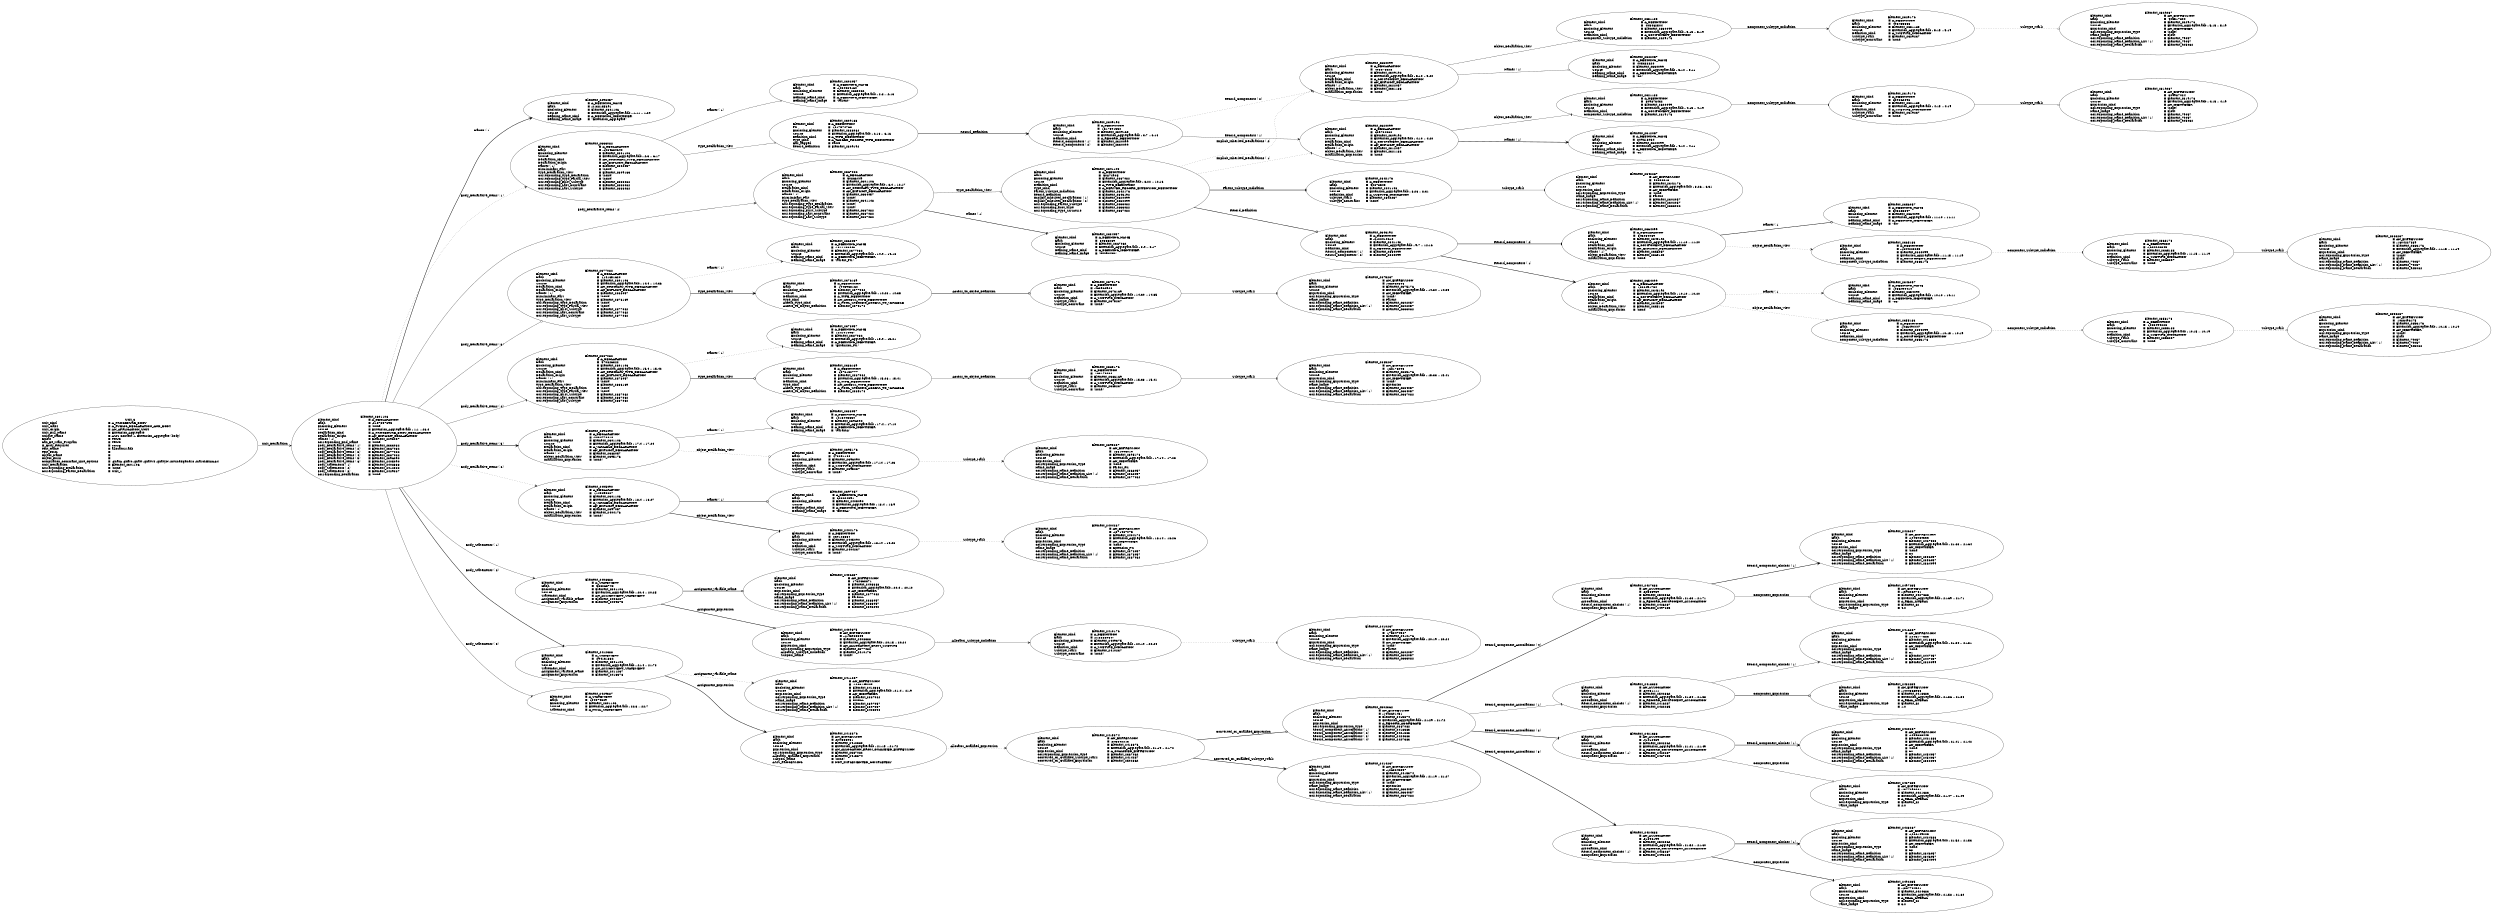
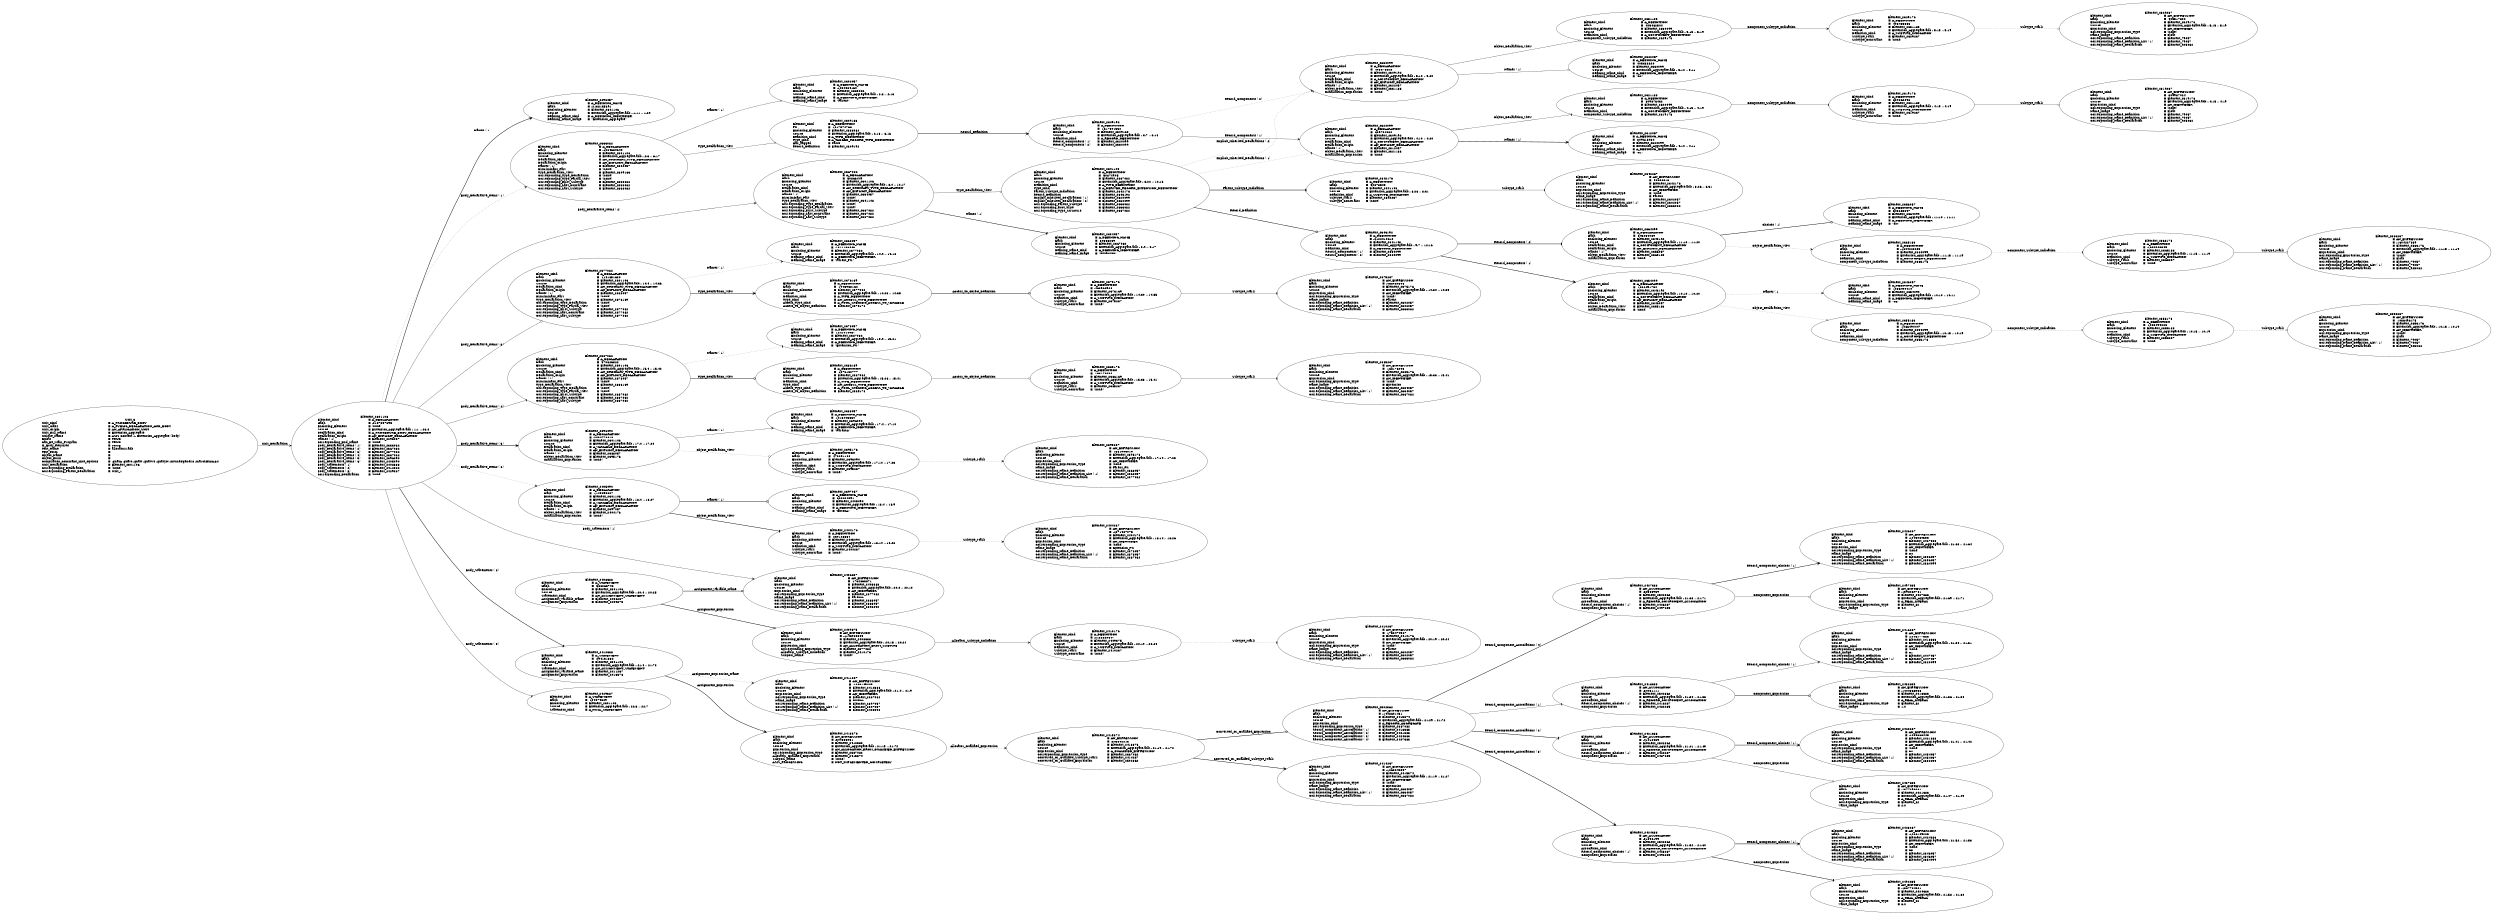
(1771, 225) -> (1771, 225)
(459, 545) -> (580, 550)
(715, 674) -> (715, 674)
